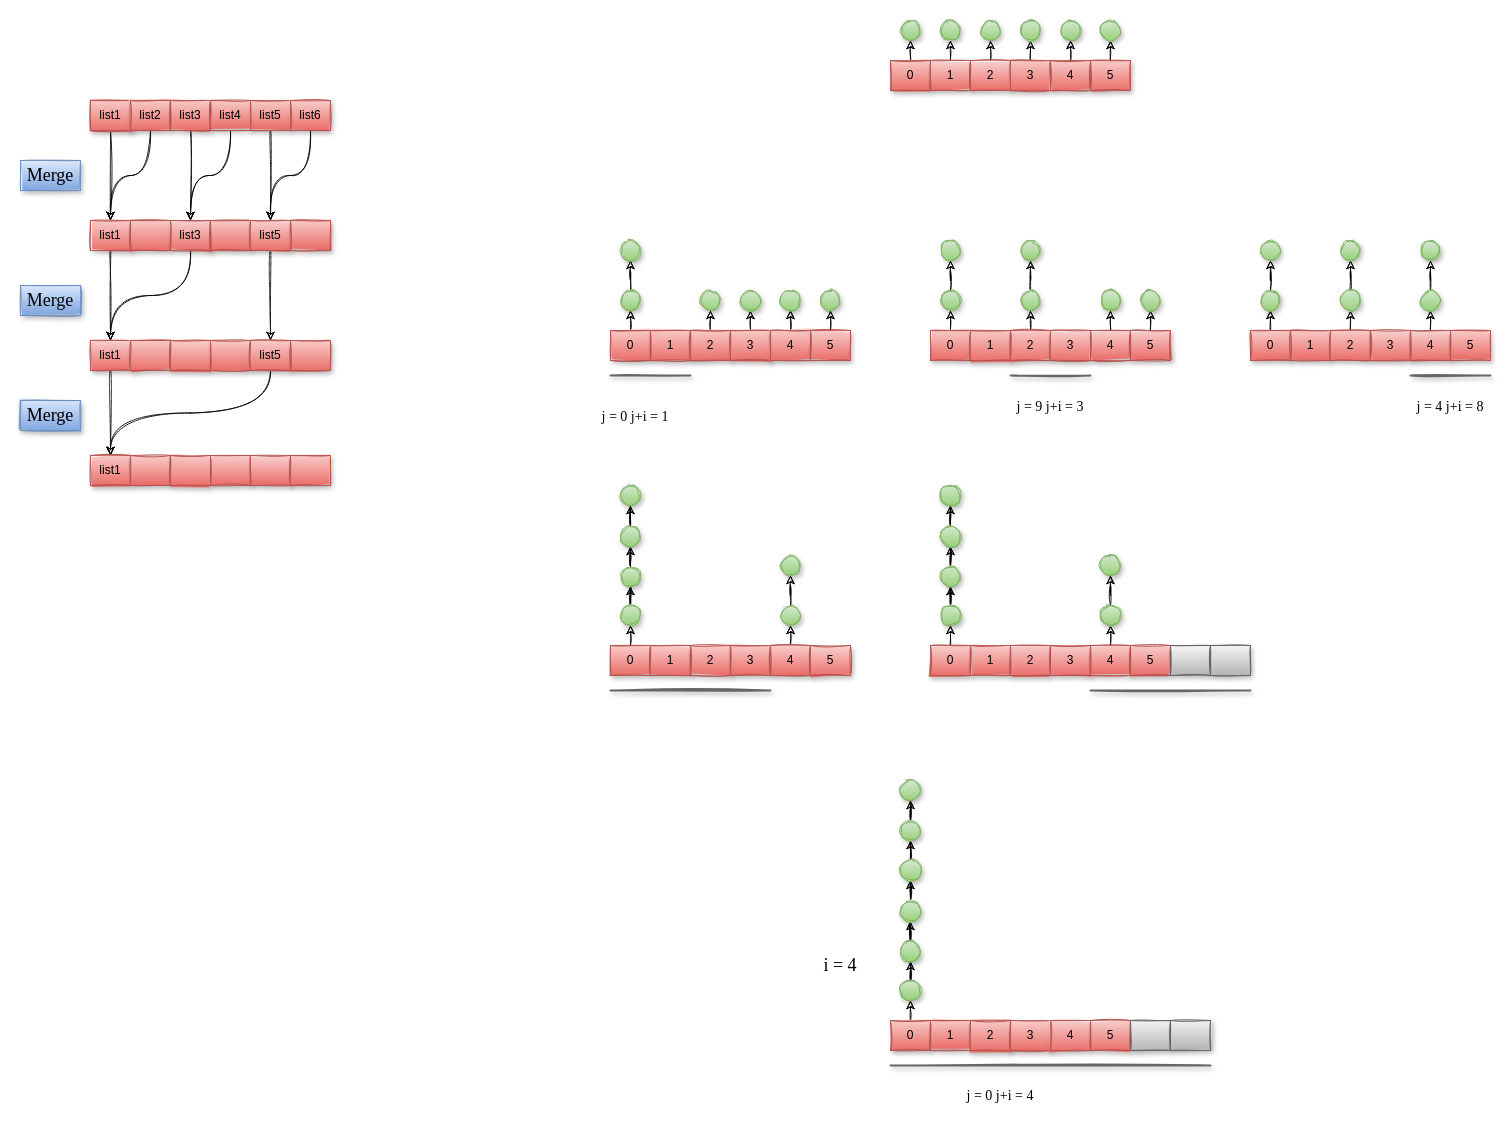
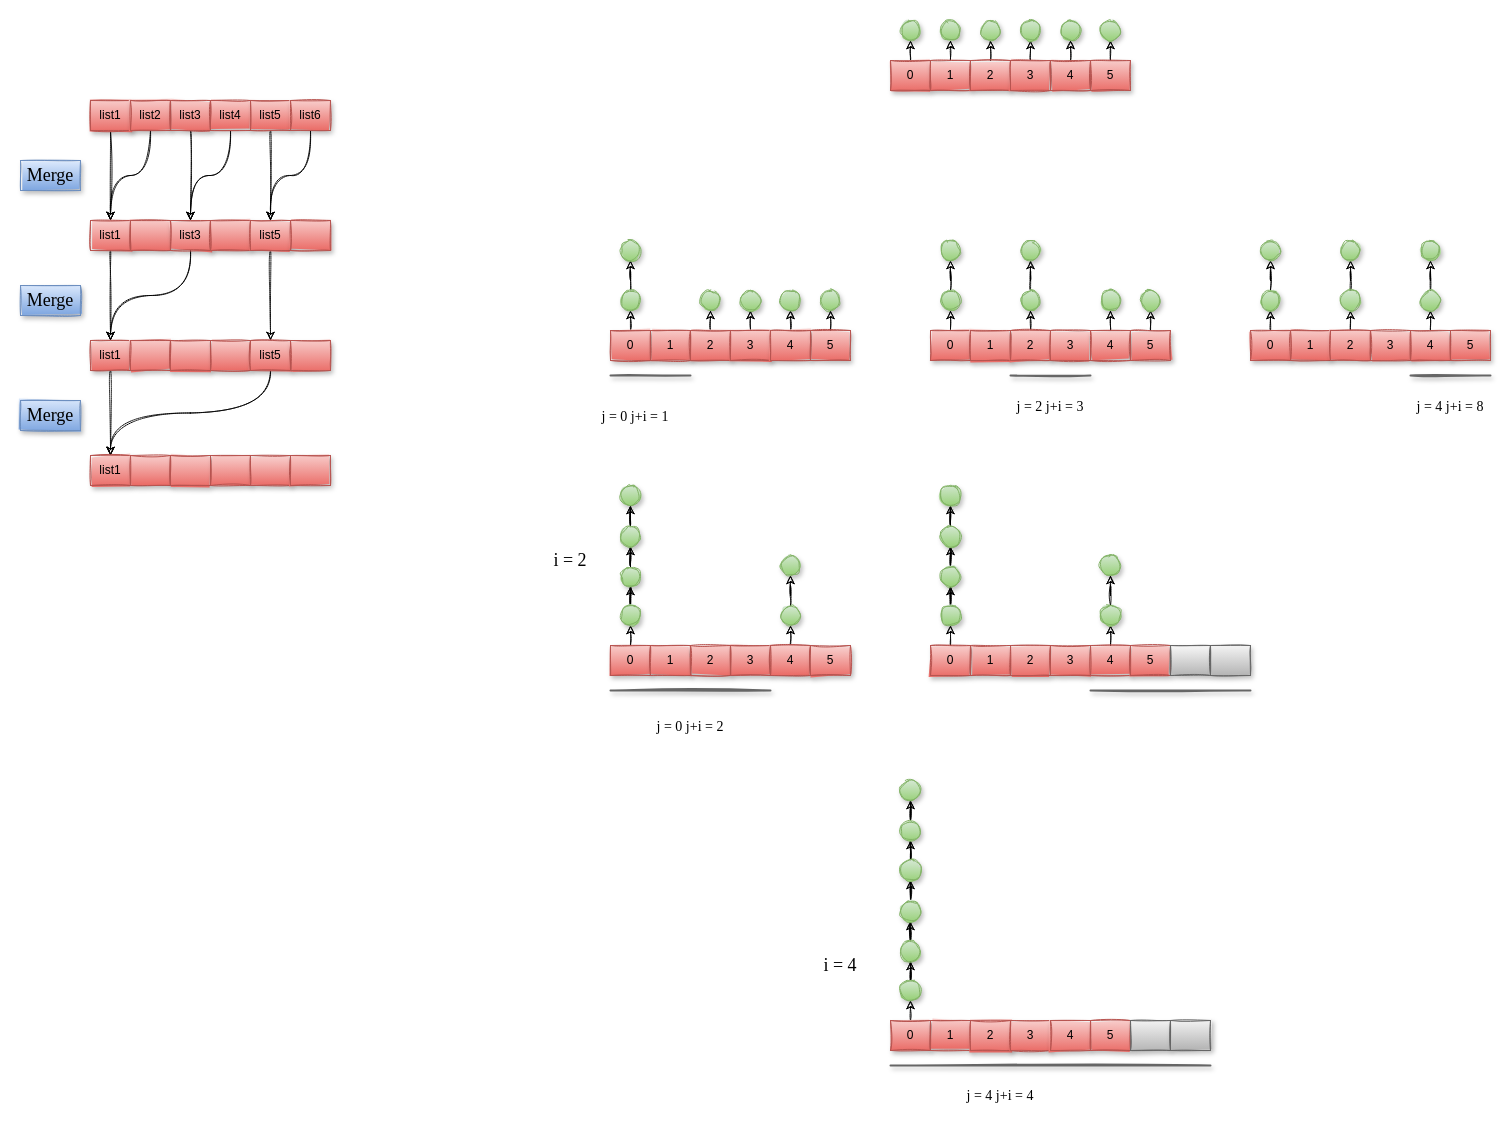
(1051, 406) -> (1051, 406)
none -> (571, 561)
none -> (691, 726)
(1001, 1095) -> (1001, 1095)
